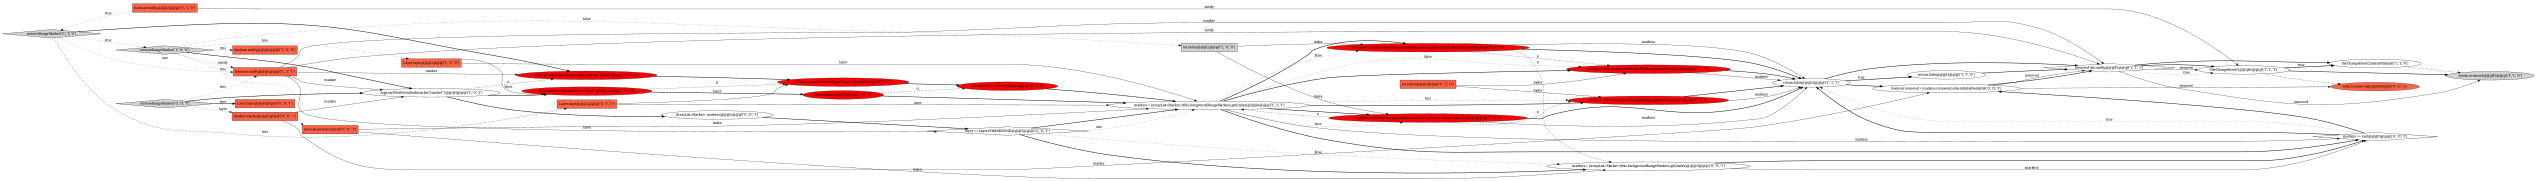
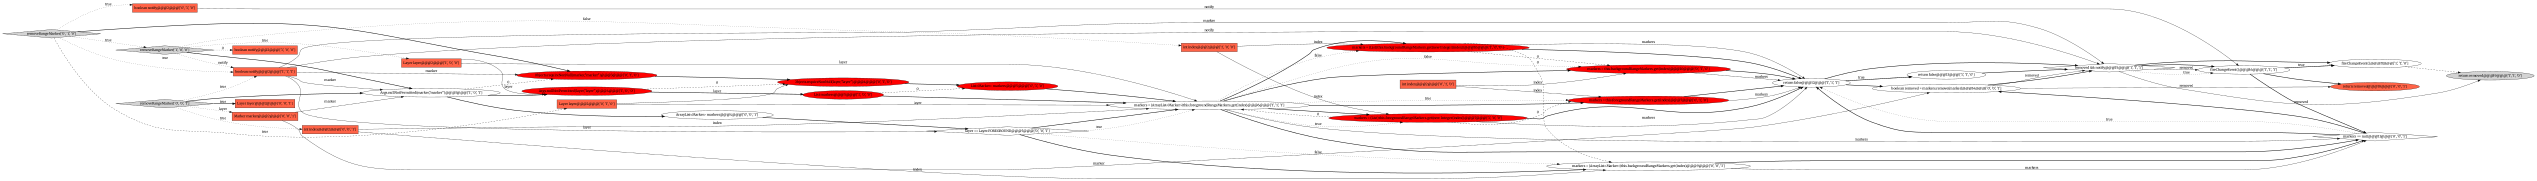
(97, 18) -> (92, 12)
(1209, 47) -> (1209, 47)
(223, 48) -> (223, 48)
(2367, 73) -> (2305, 107)
(2301, 80) -> (2301, 80)
(250, 82) -> (236, 123)
